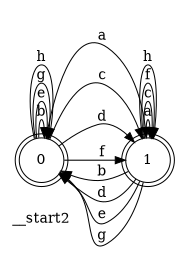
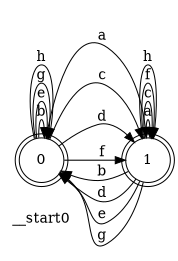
(42, 219) -> (42, 219)
